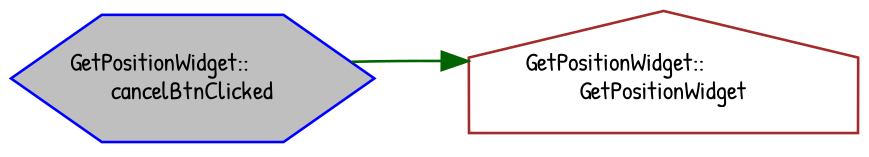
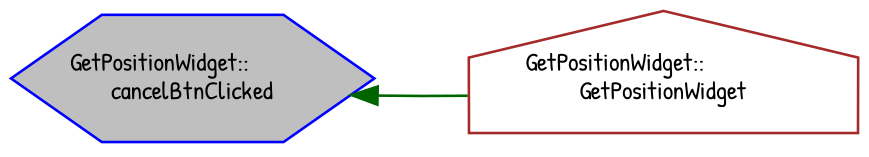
(396, 61) -> (423, 96)
